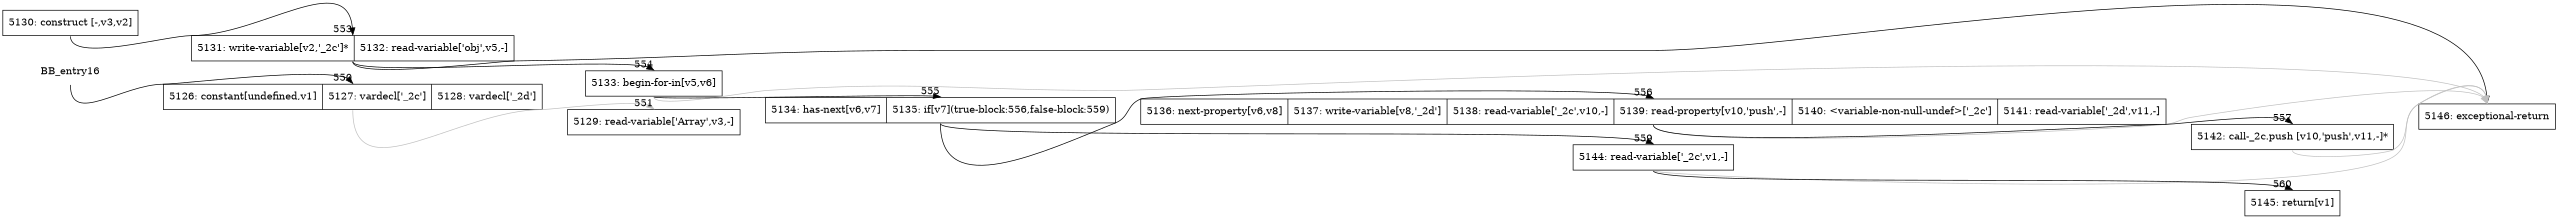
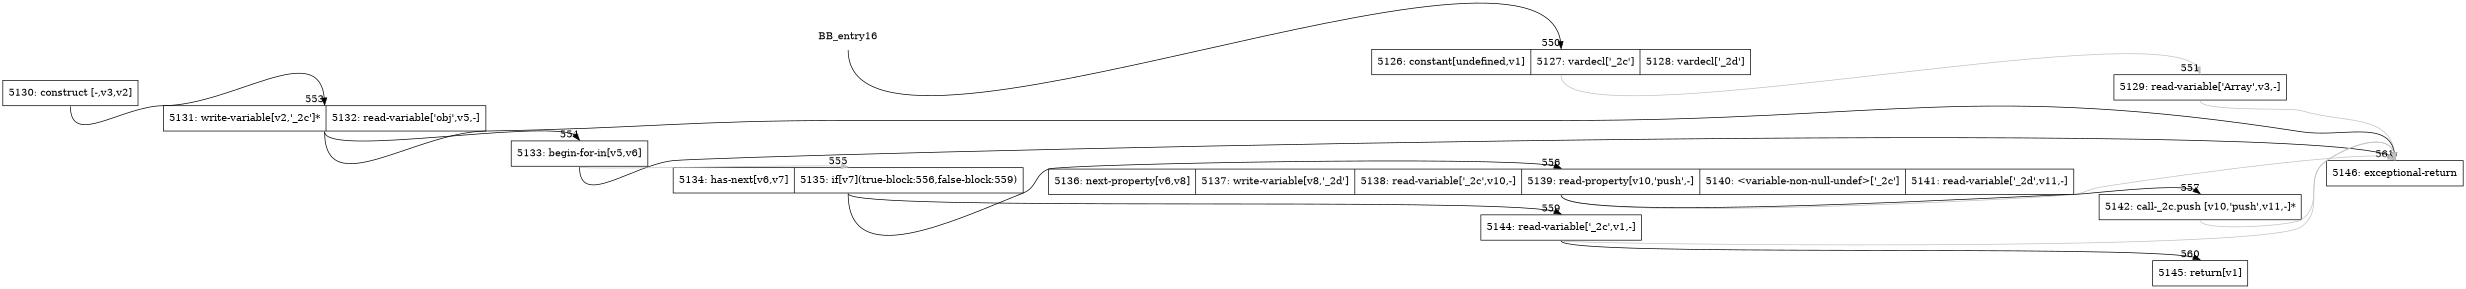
(1569, 75) -> (1477, 141)
(794, 97) -> (710, 167)
none -> (2305, 111)
